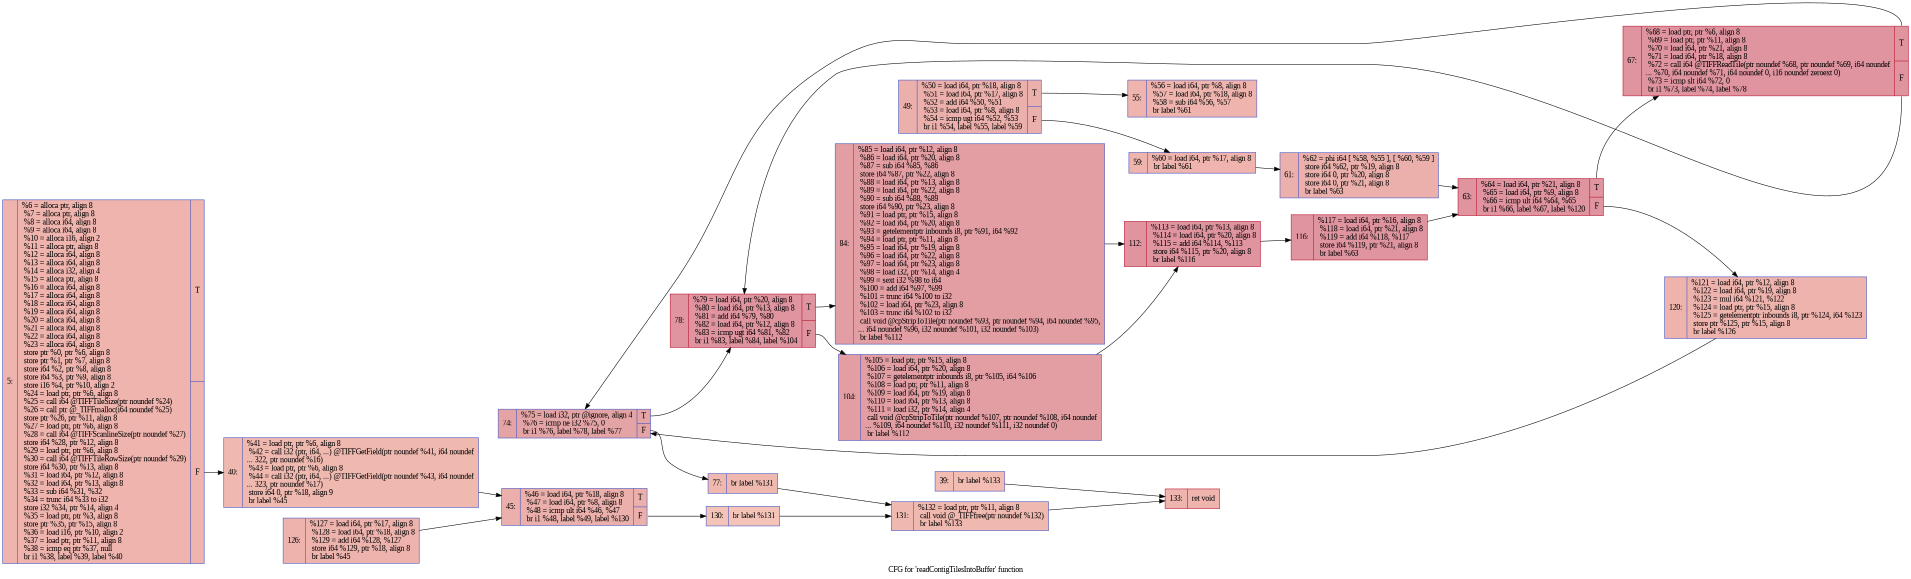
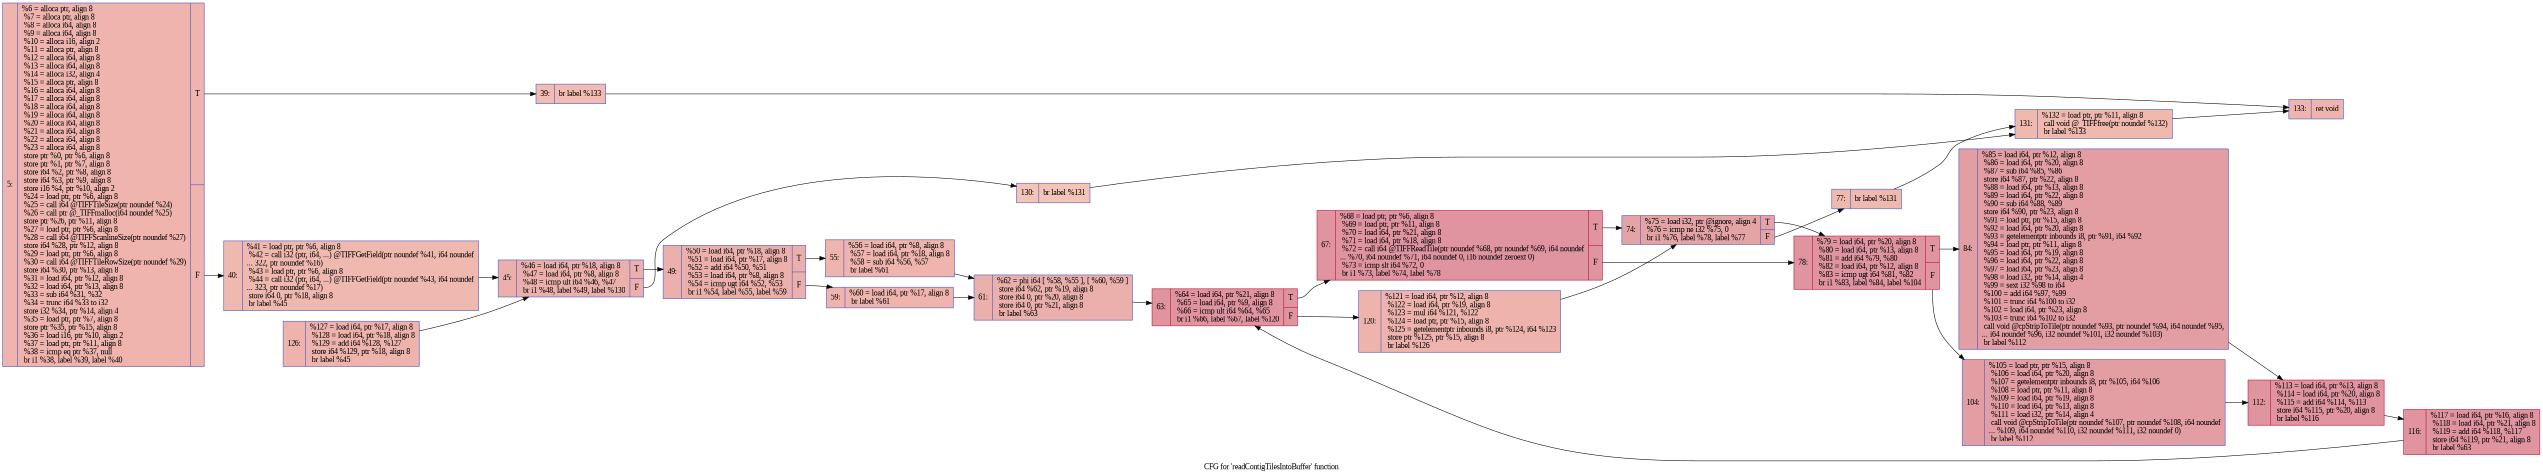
none -> (367, 94)
none -> (651, 269)
none -> (962, 276)
(290, 493) -> (290, 296)
(1192, 499) -> (2316, 109)
(70, 516) -> (70, 319)
